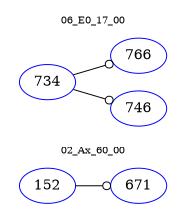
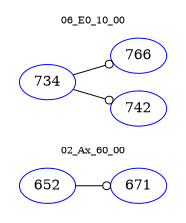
(93, 21) -> (93, 21)
(139, 109) -> (139, 109)
(48, 186) -> (48, 186)
